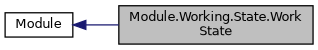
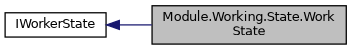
(39, 25) -> (56, 25)
